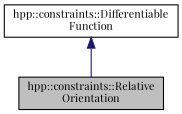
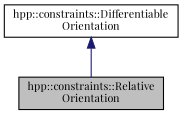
(91, 21) -> (91, 21)
